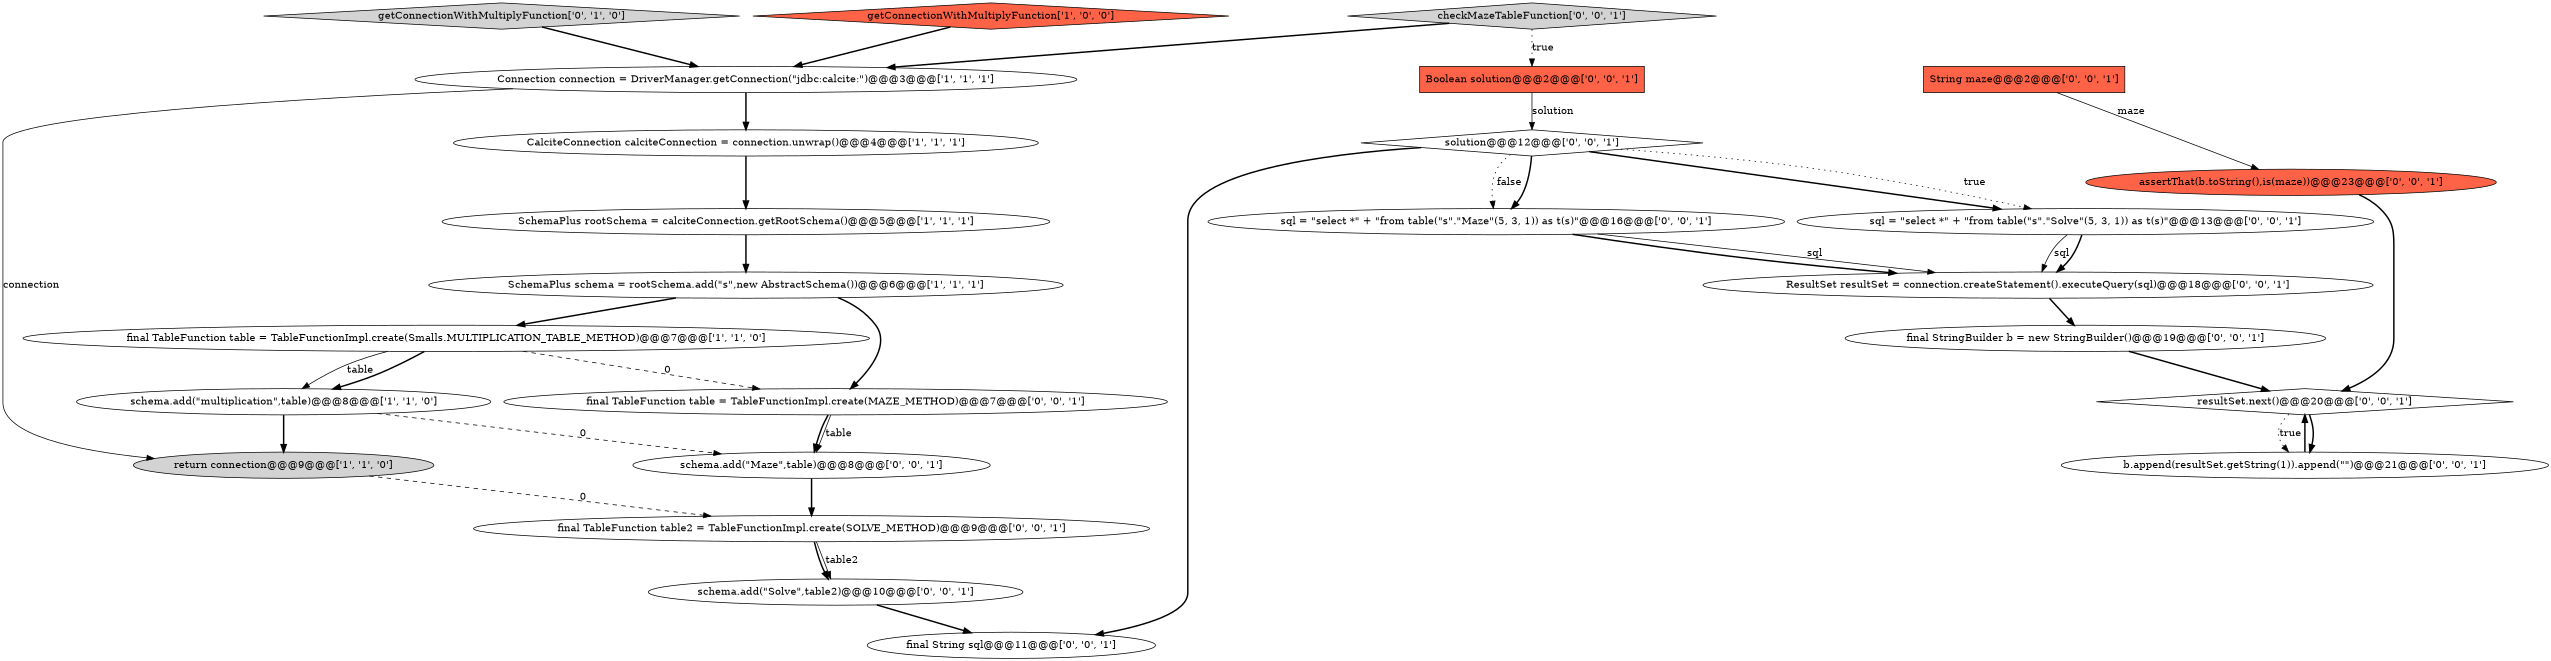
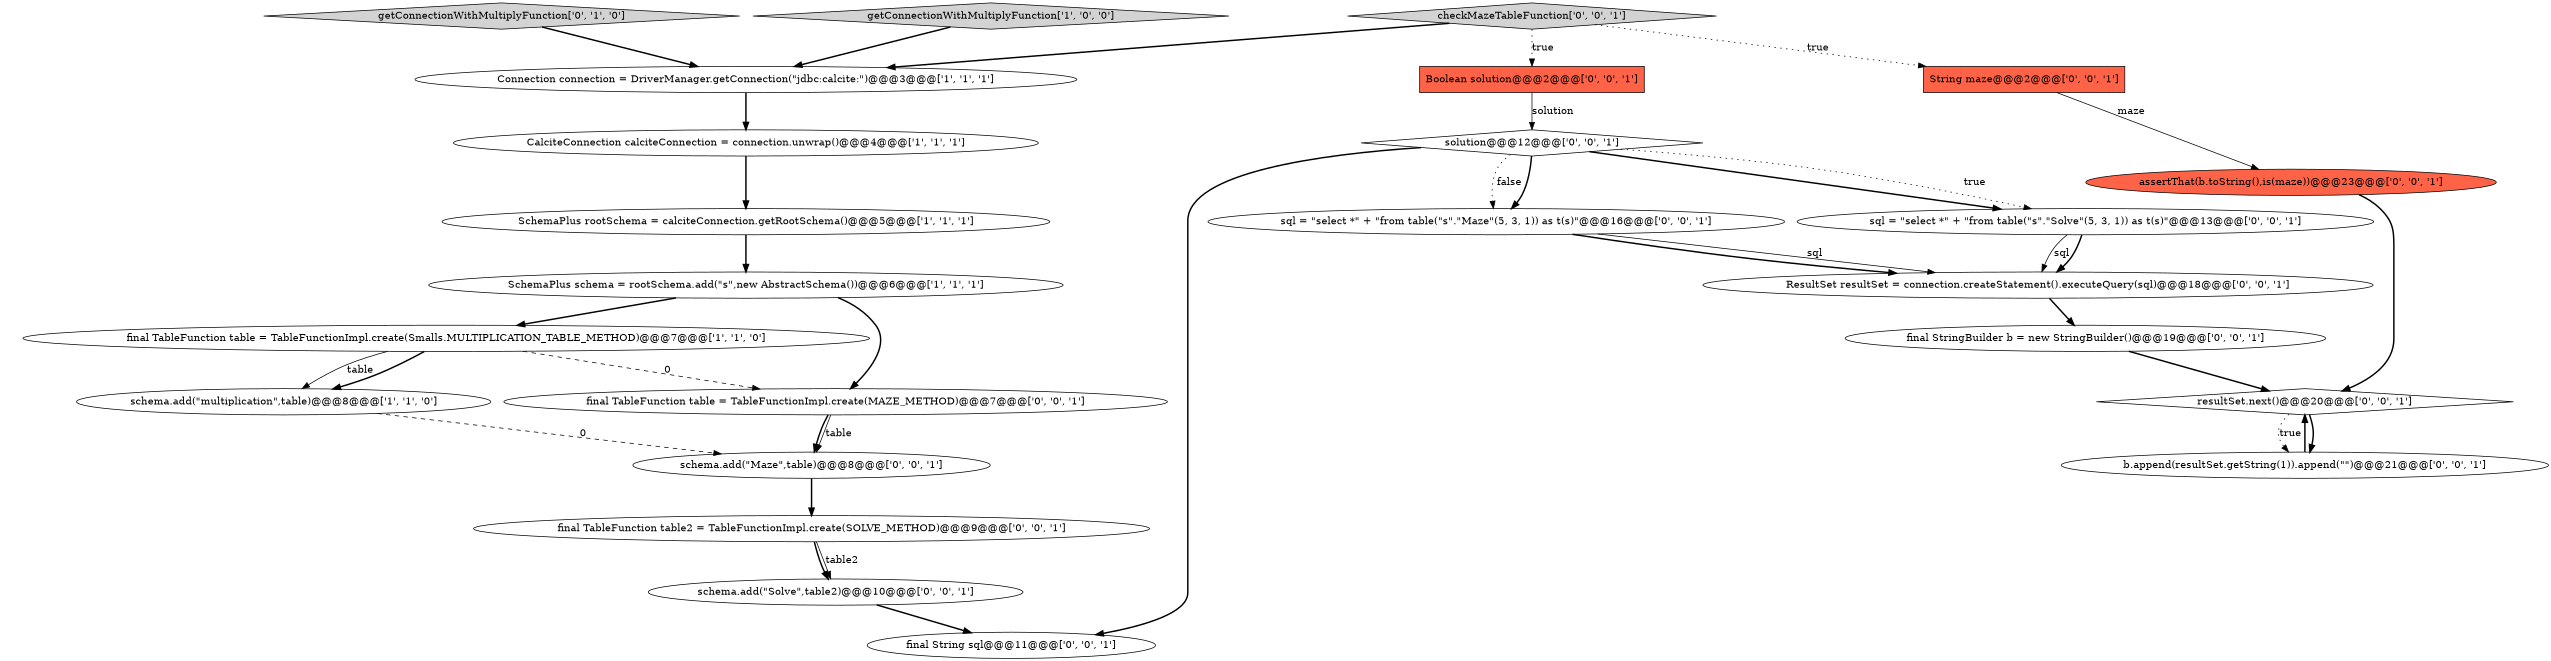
(991, 16) -> (991, 16)
none -> (1757, 45)
(284, 465) -> none
